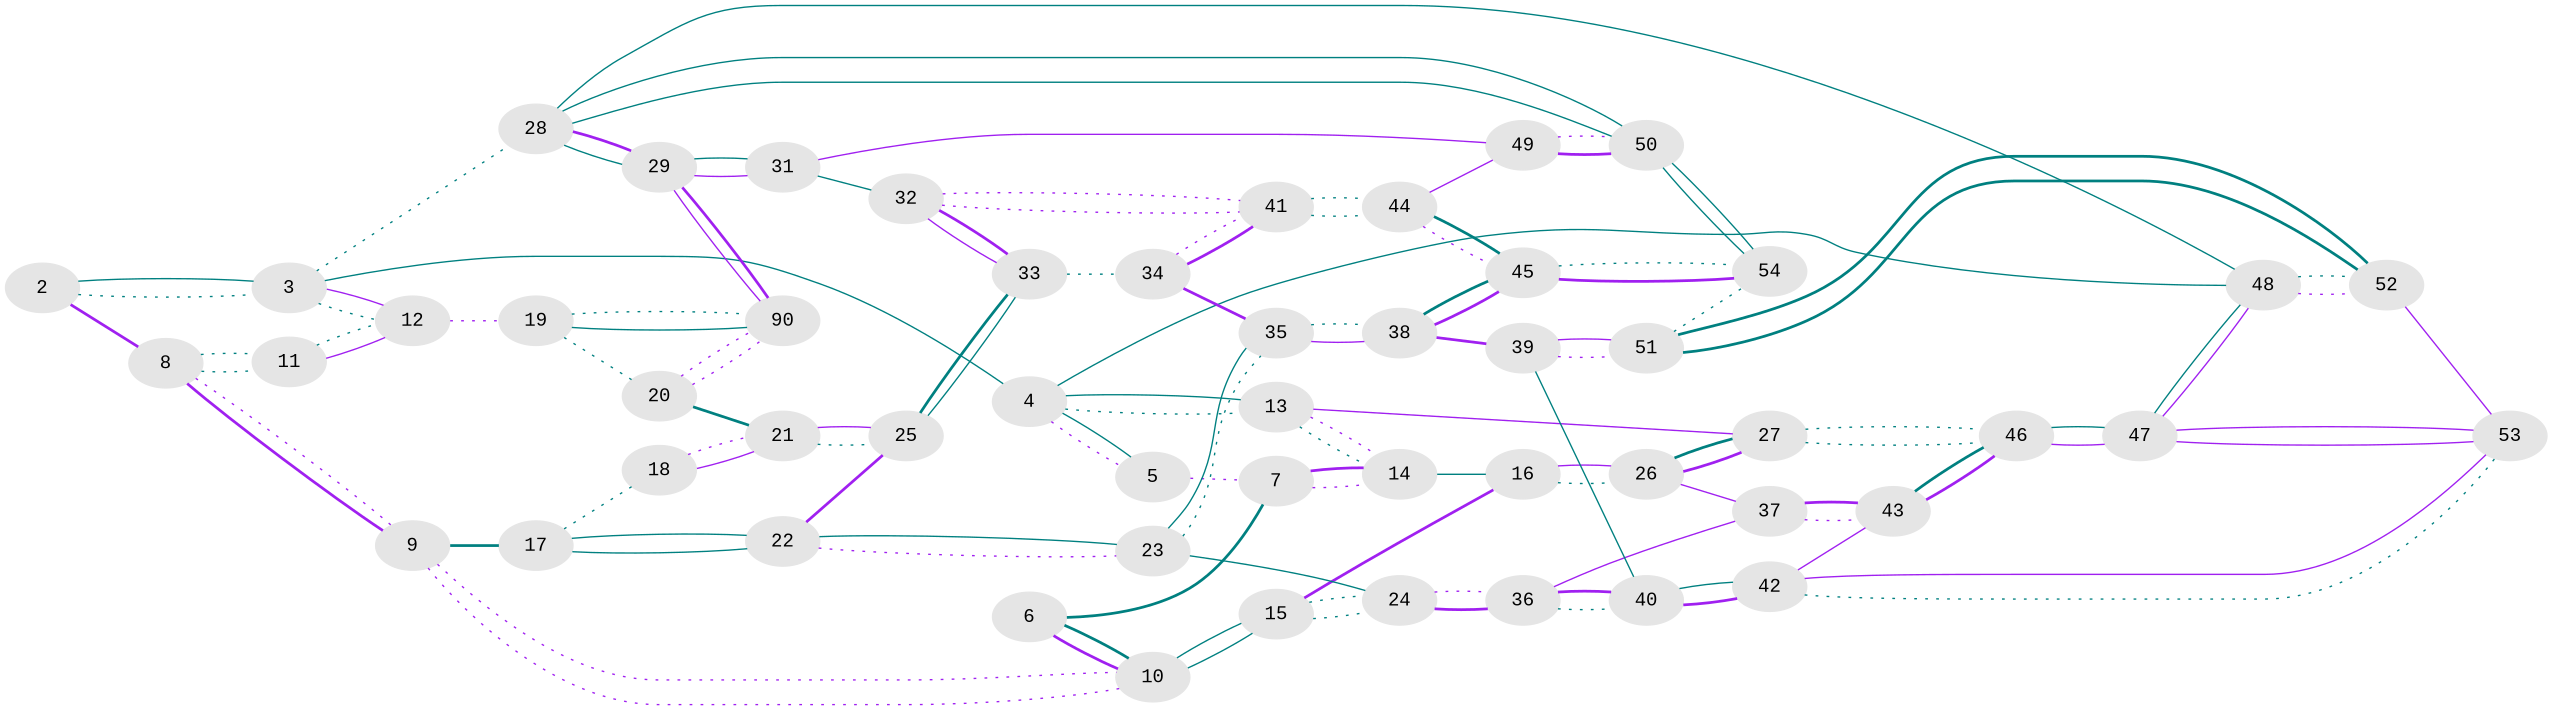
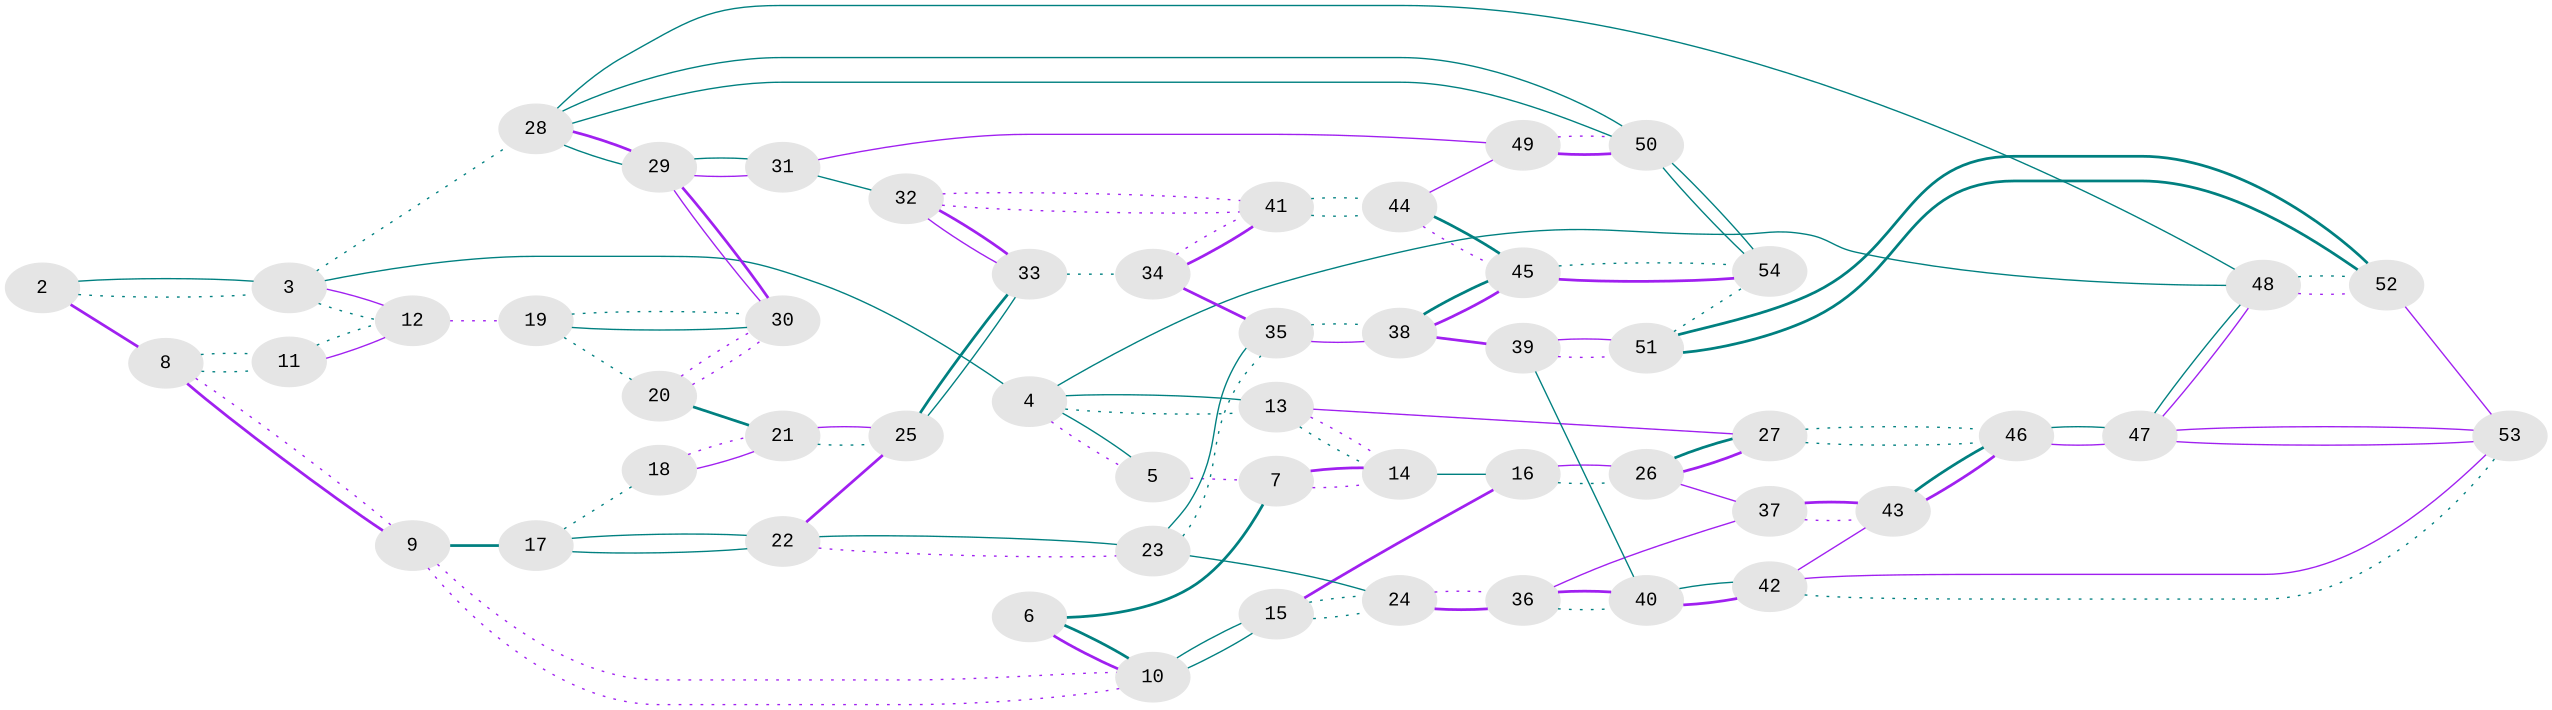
(783, 321) -> (783, 321)
